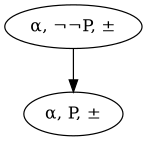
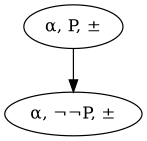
(73, 64) -> (73, 64)
